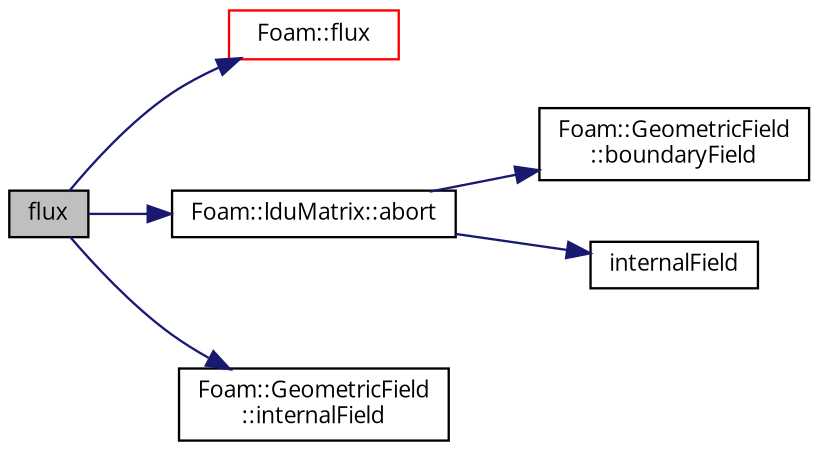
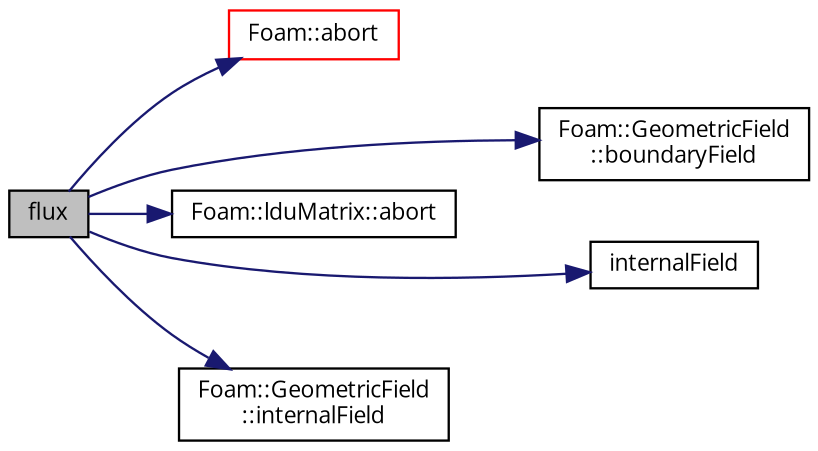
(314, 35) -> (314, 35)
(473, 183) -> (299, 151)
(511, 242) -> (325, 275)
